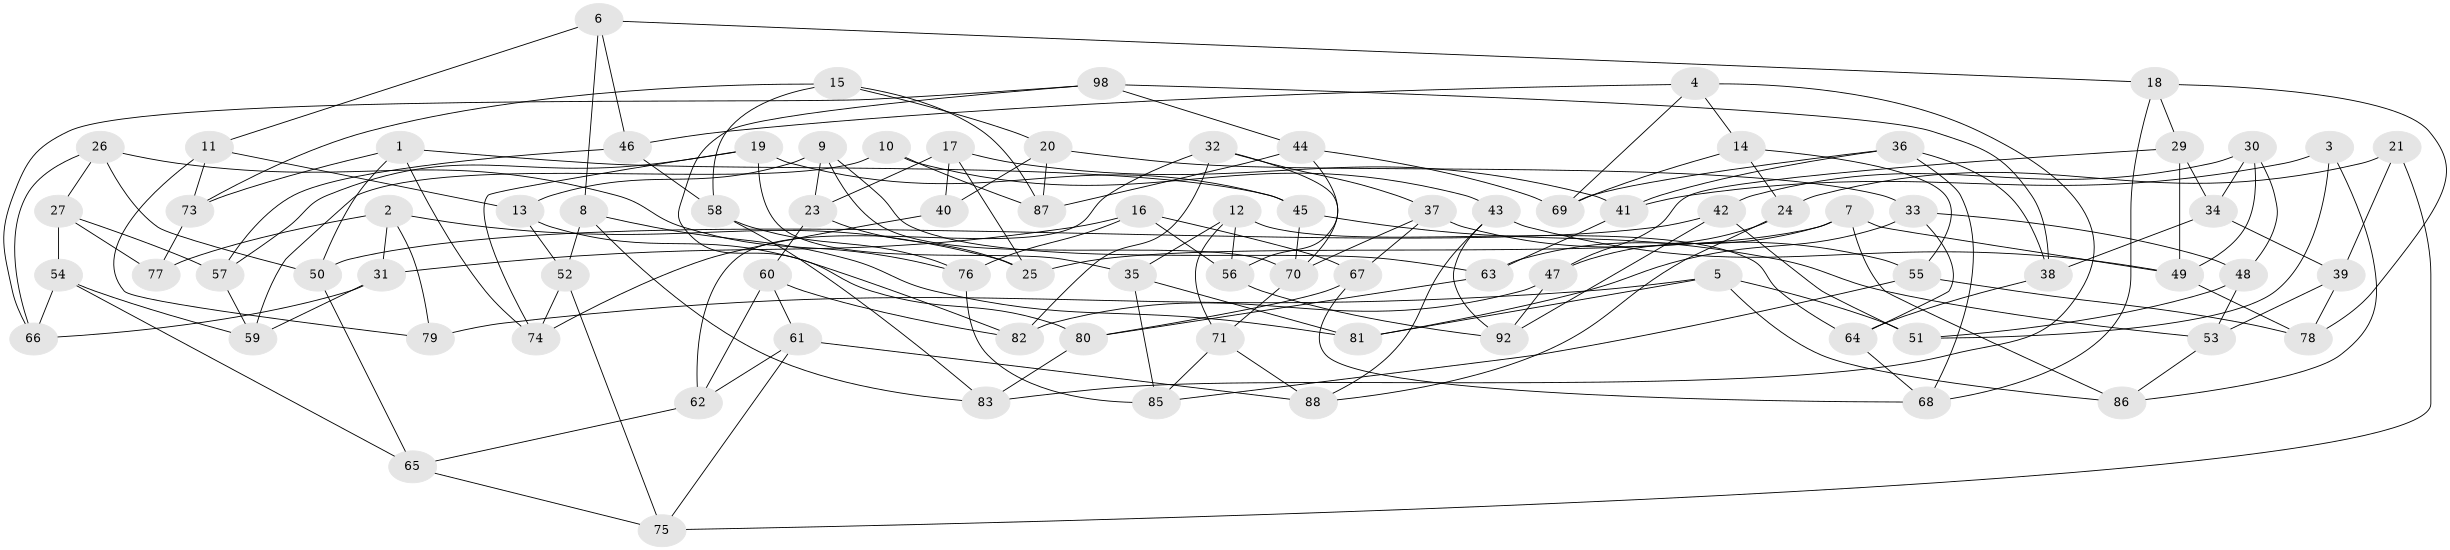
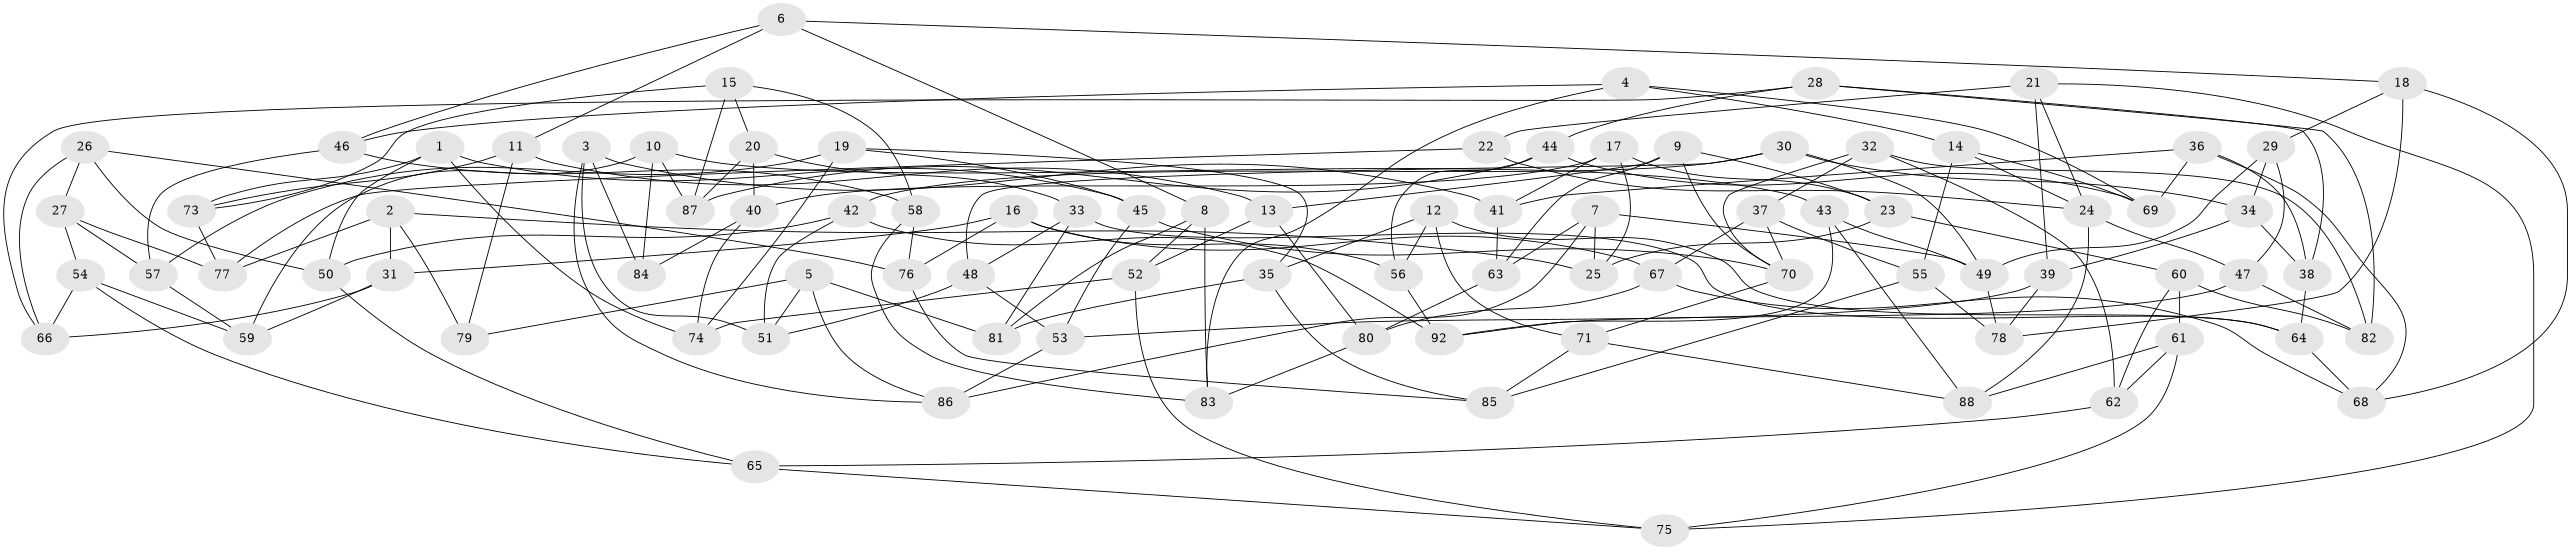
(1101, 83) -> (1816, 83)
none -> (1486, 147)
none -> (642, 275)
